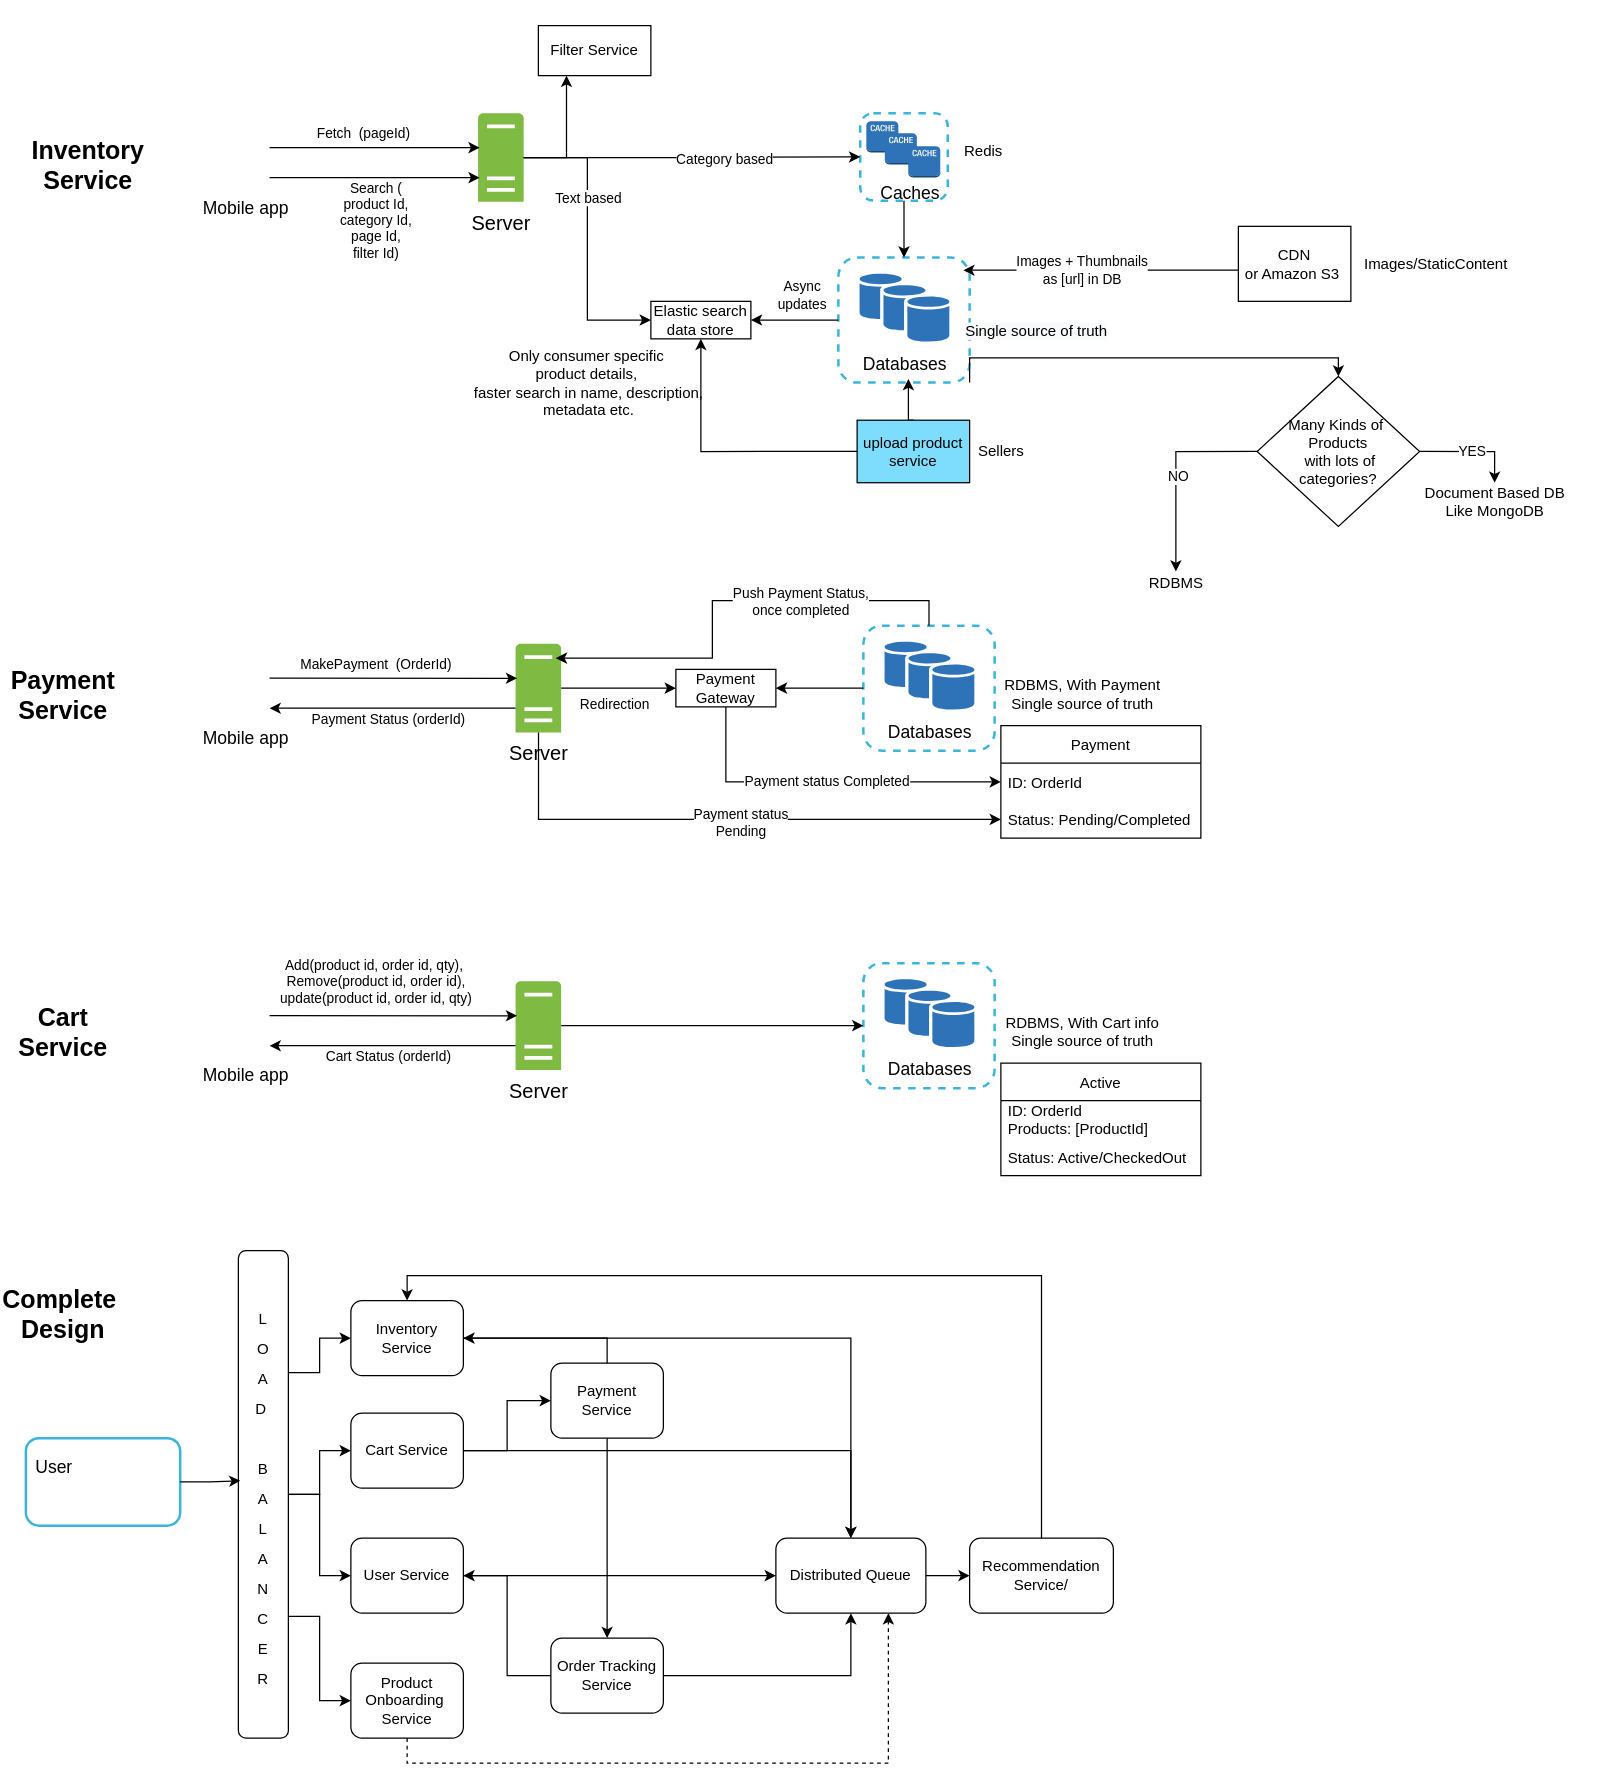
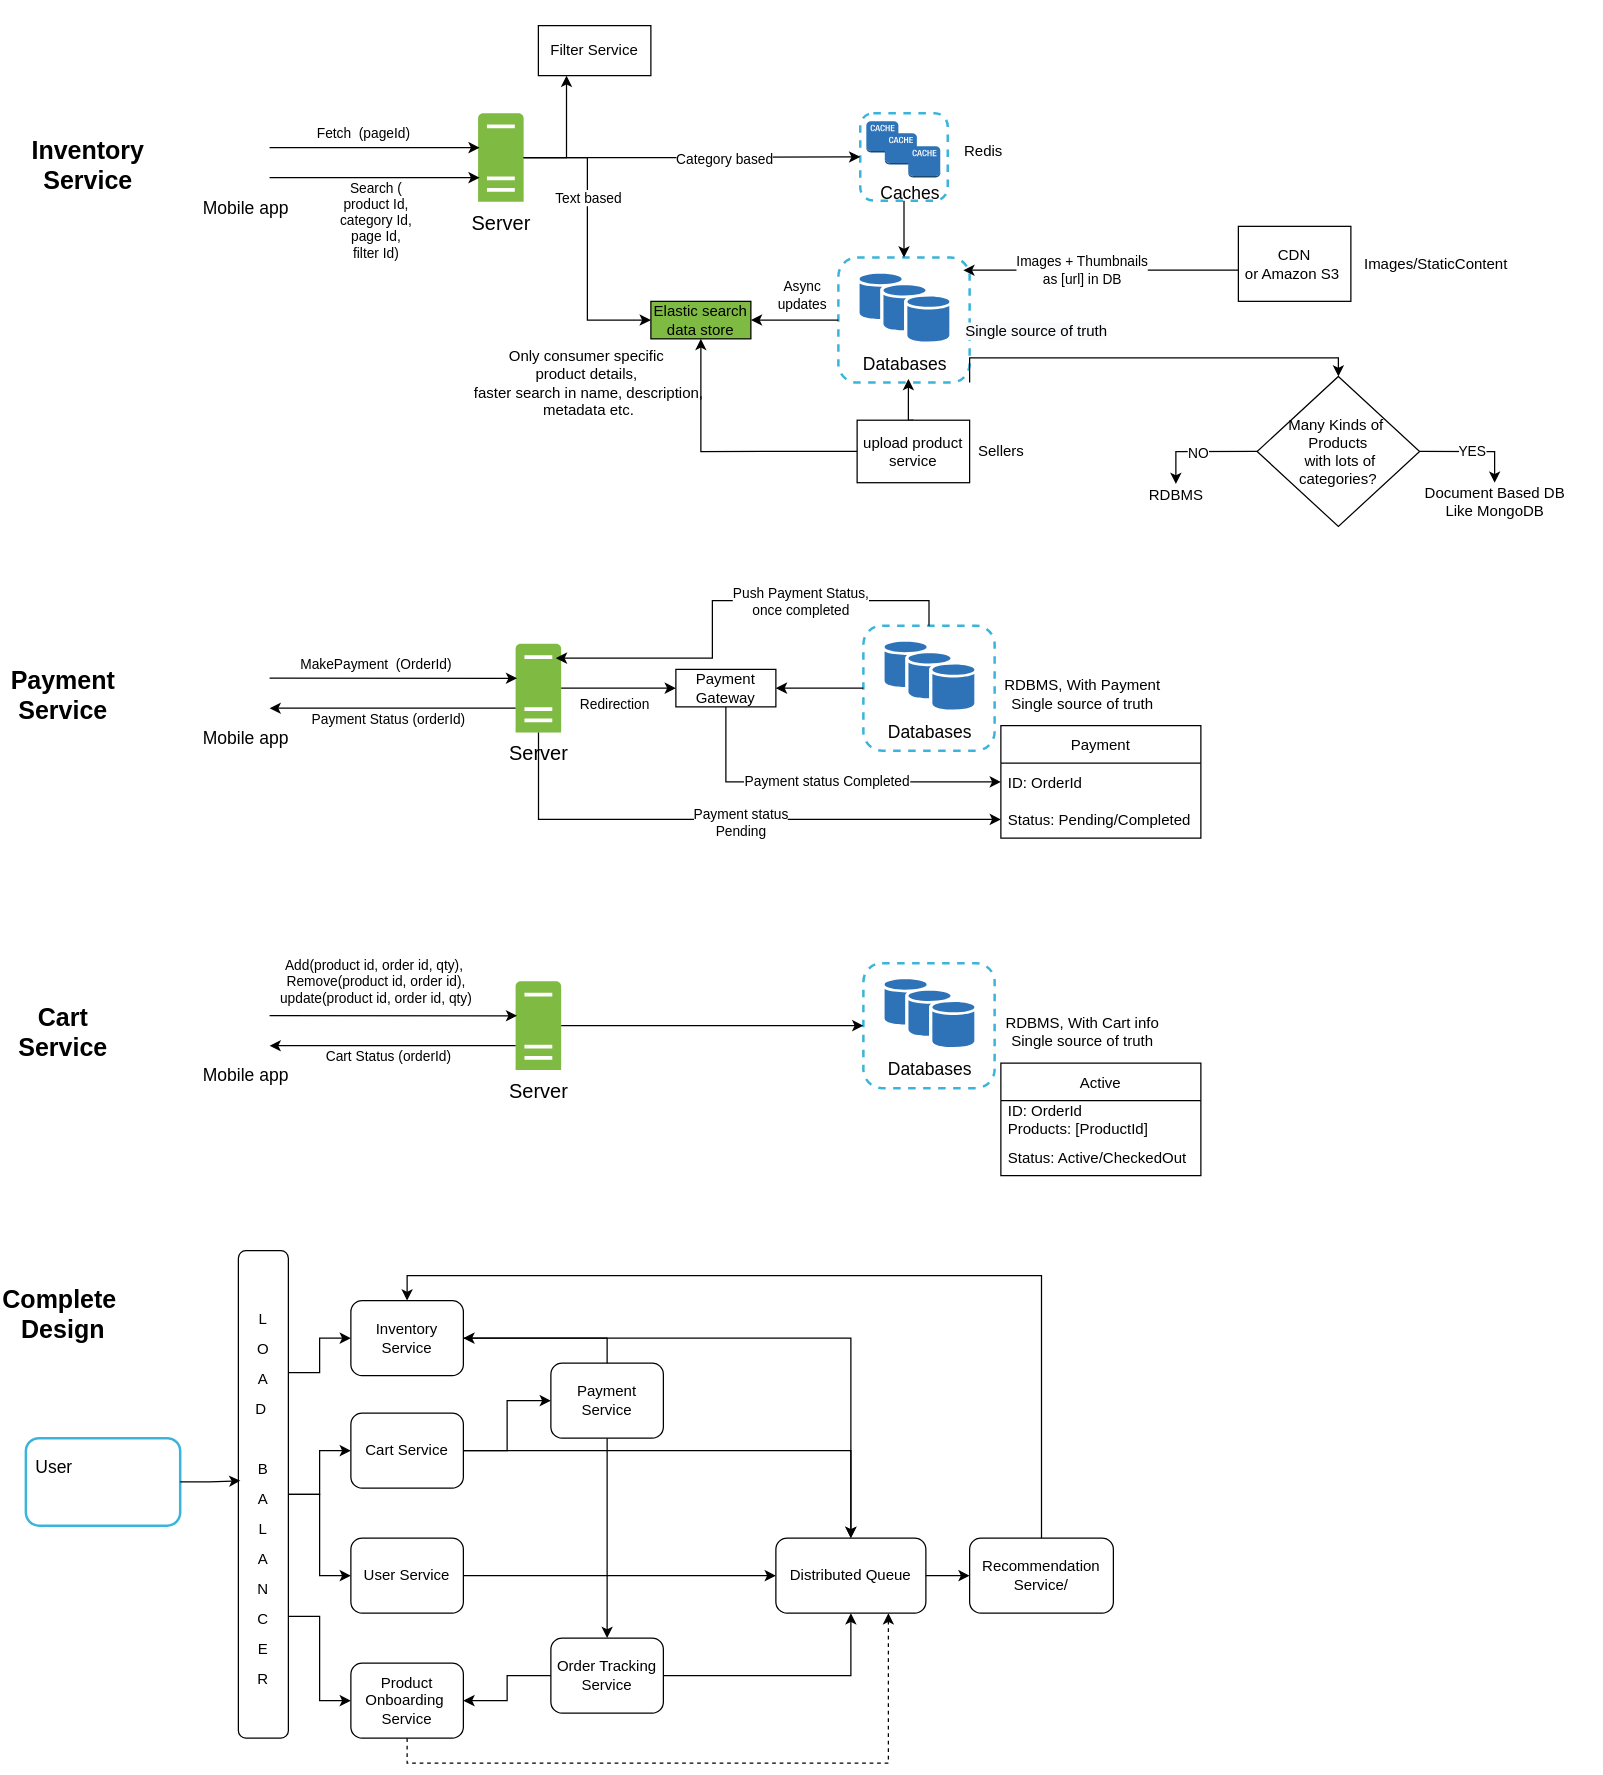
(701, 320) -> (701, 320)
(913, 451) -> (913, 451)
(1176, 583) -> (1176, 495)
(507, 1628) -> (503, 1701)
